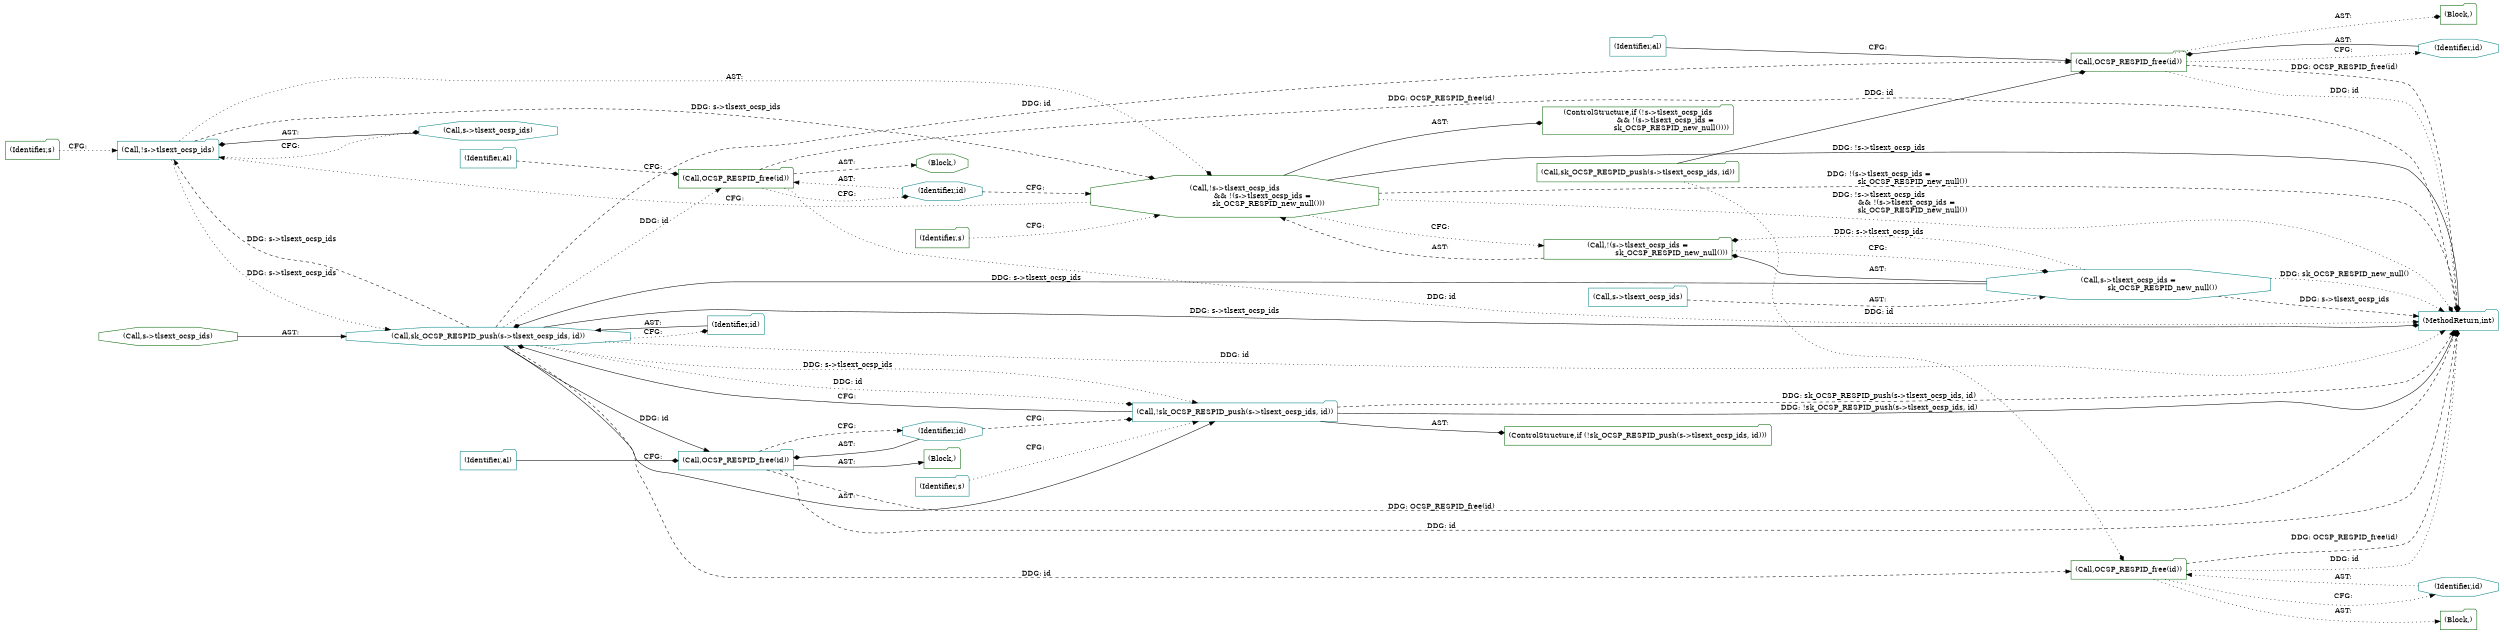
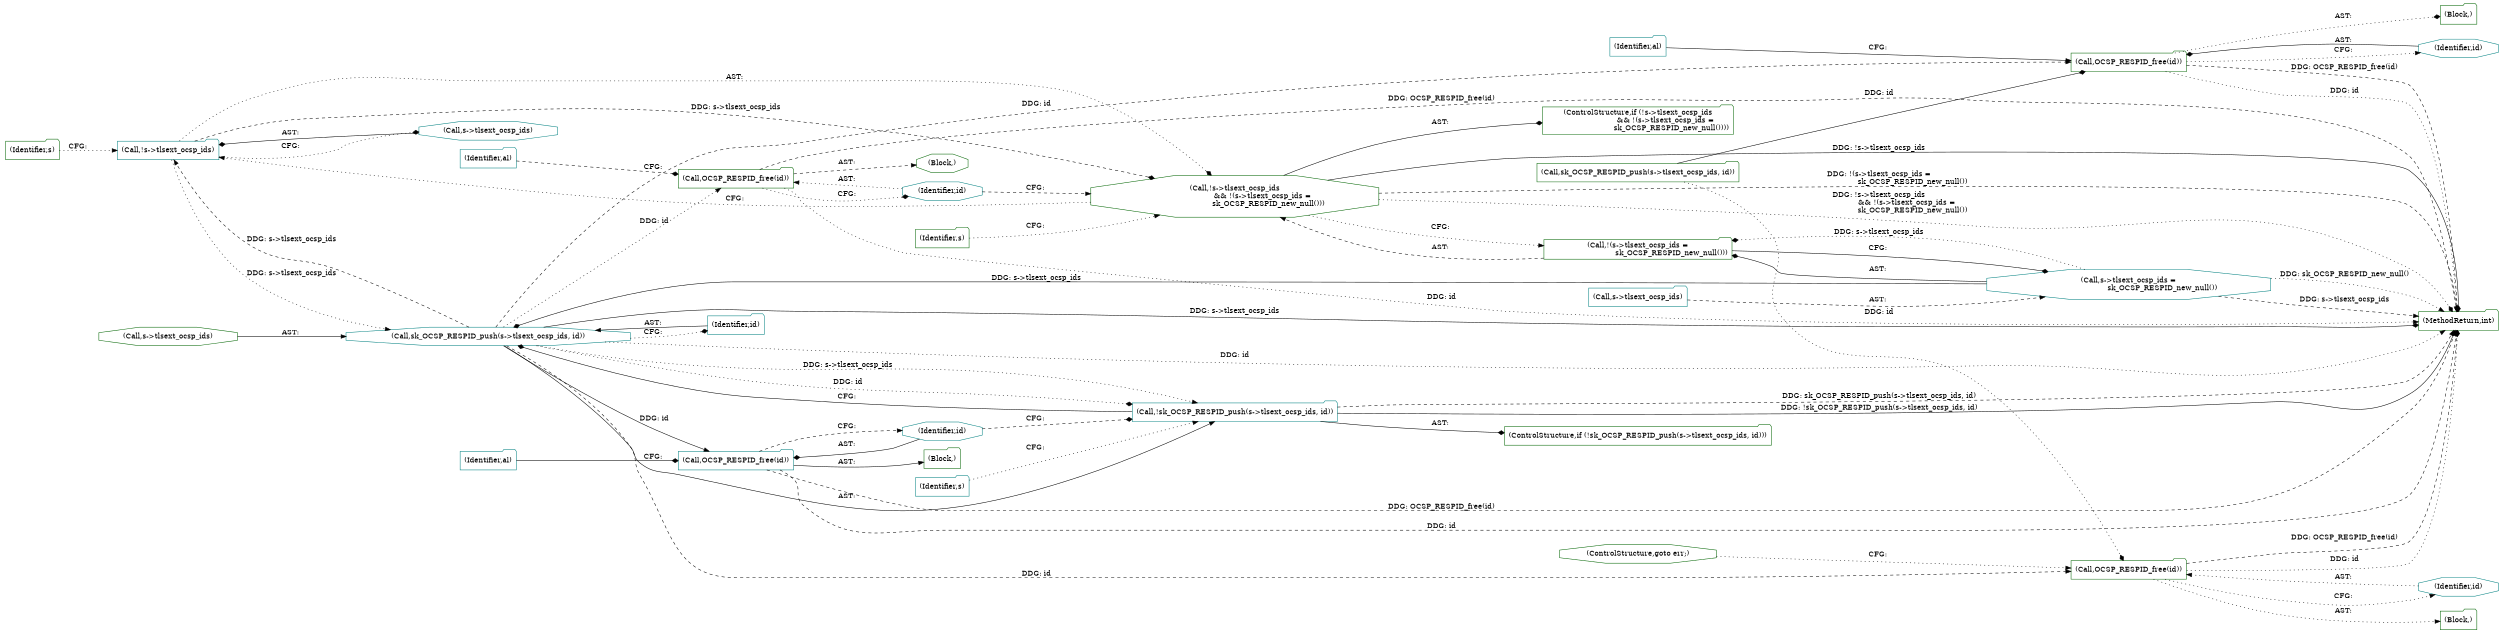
(1887, 257) -> (1887, 257)
(2459, 321) -> (2459, 321)
none -> (1638, 554)
